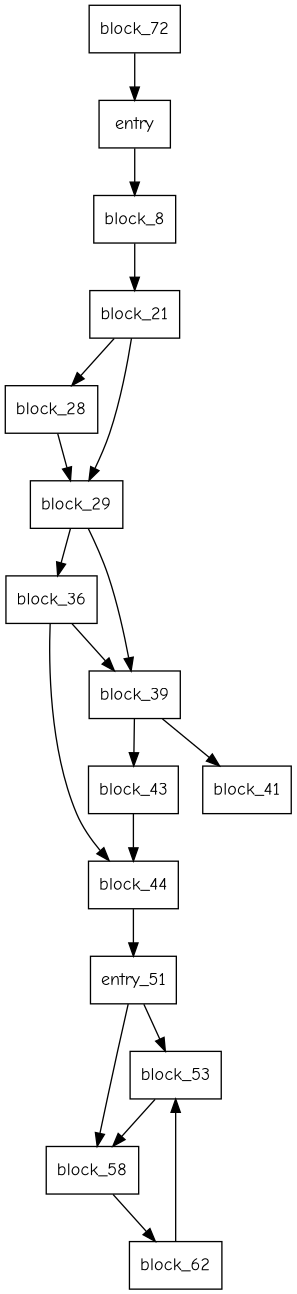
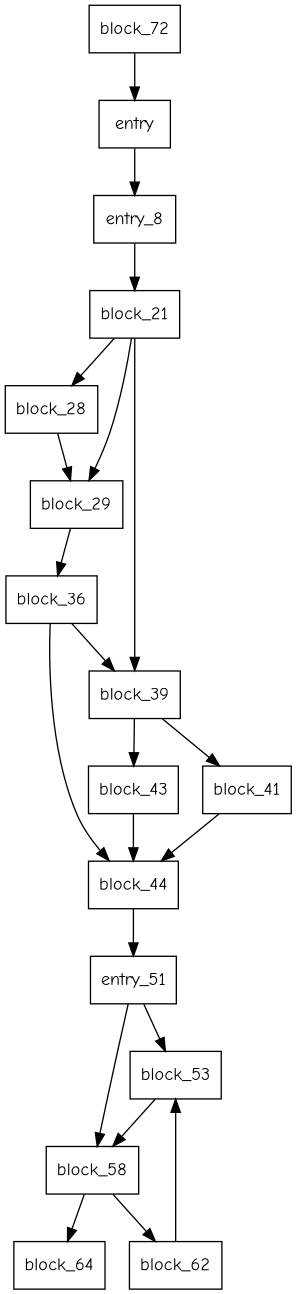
(135, 219) -> (135, 219)
(113, 592) -> (135, 498)
none -> (195, 833)
none -> (59, 1265)
